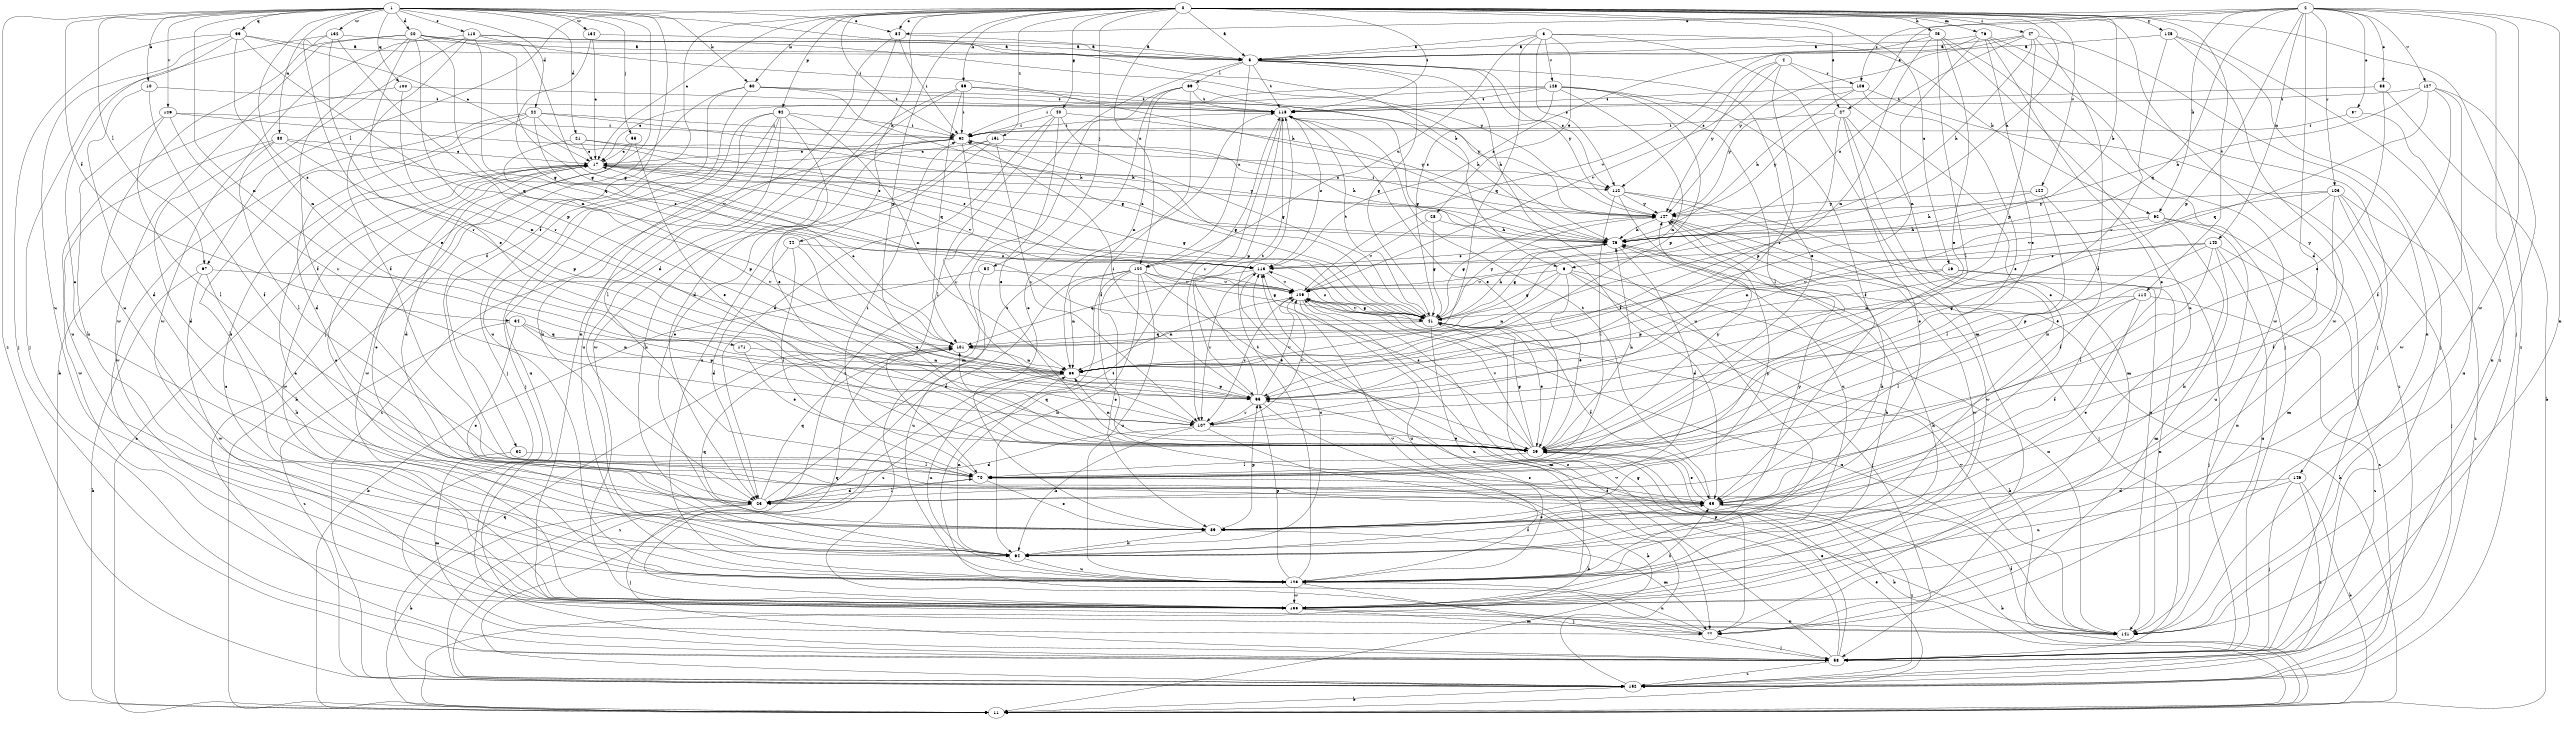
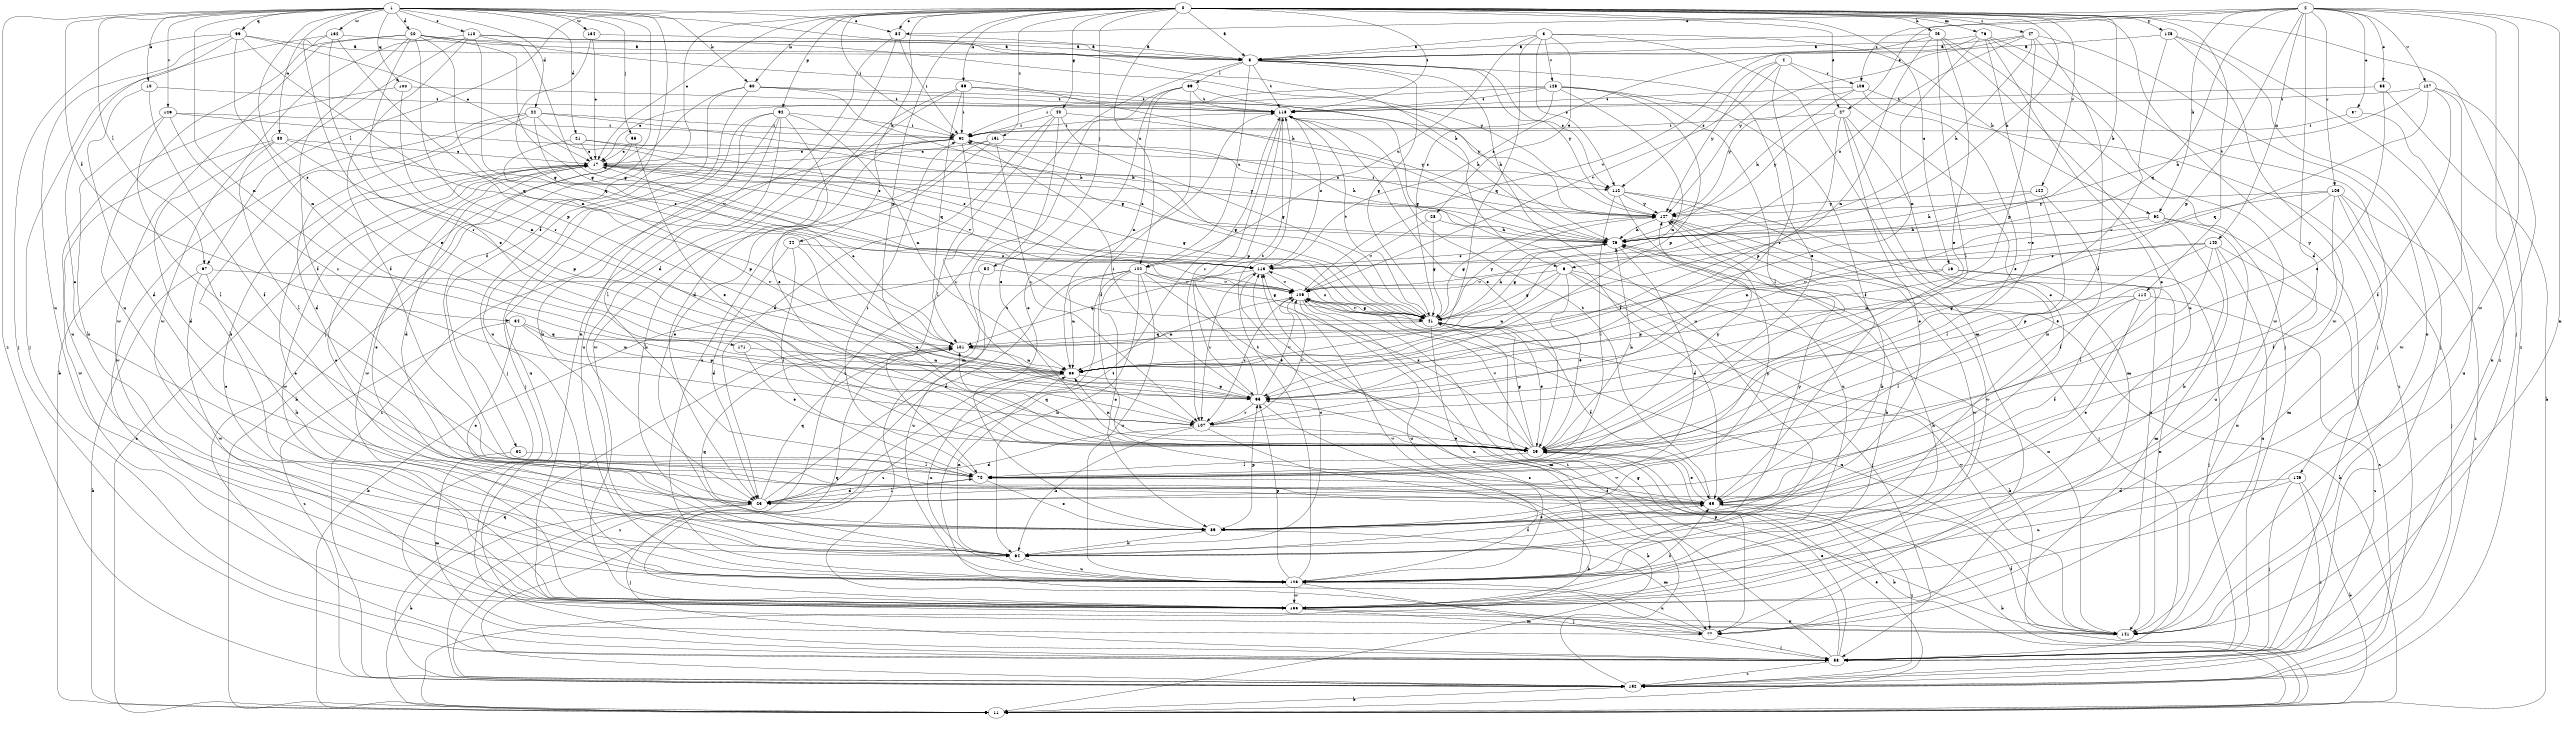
(1568, 465) -> (1568, 465)
